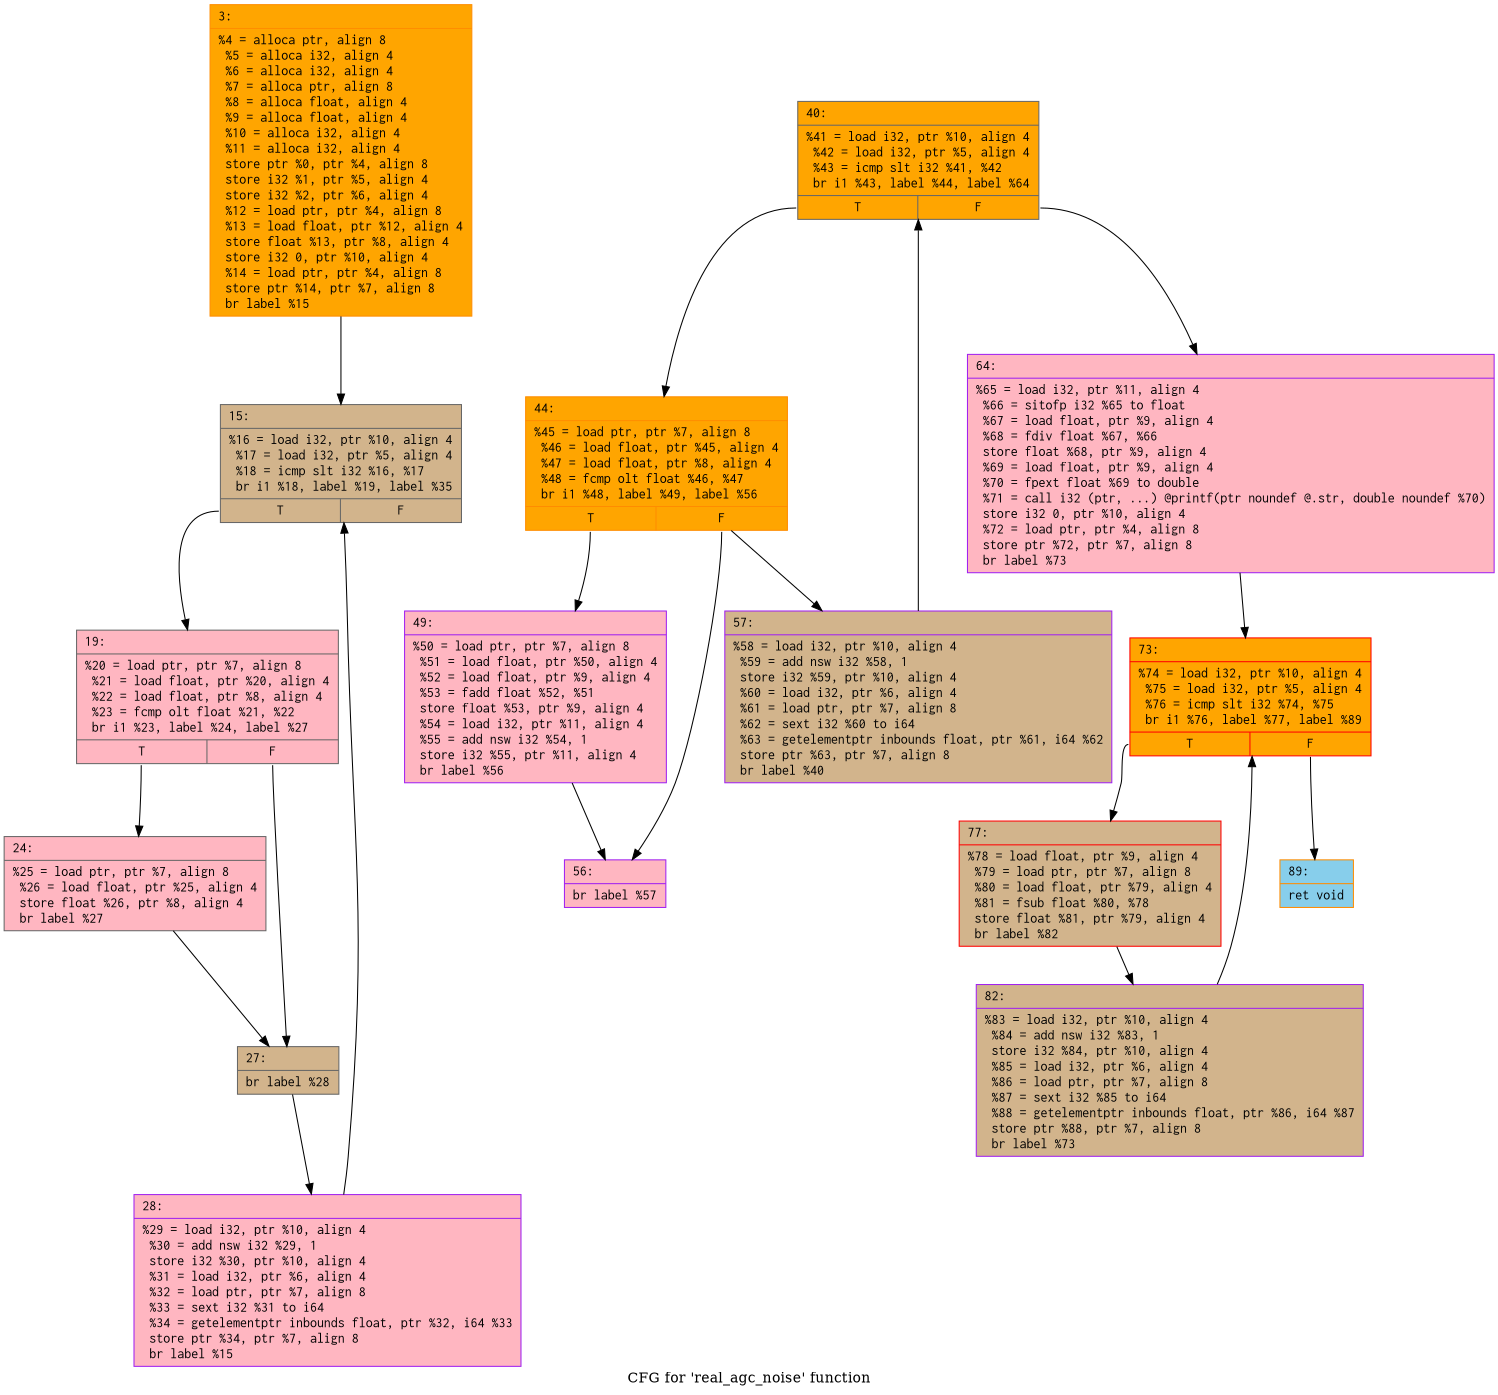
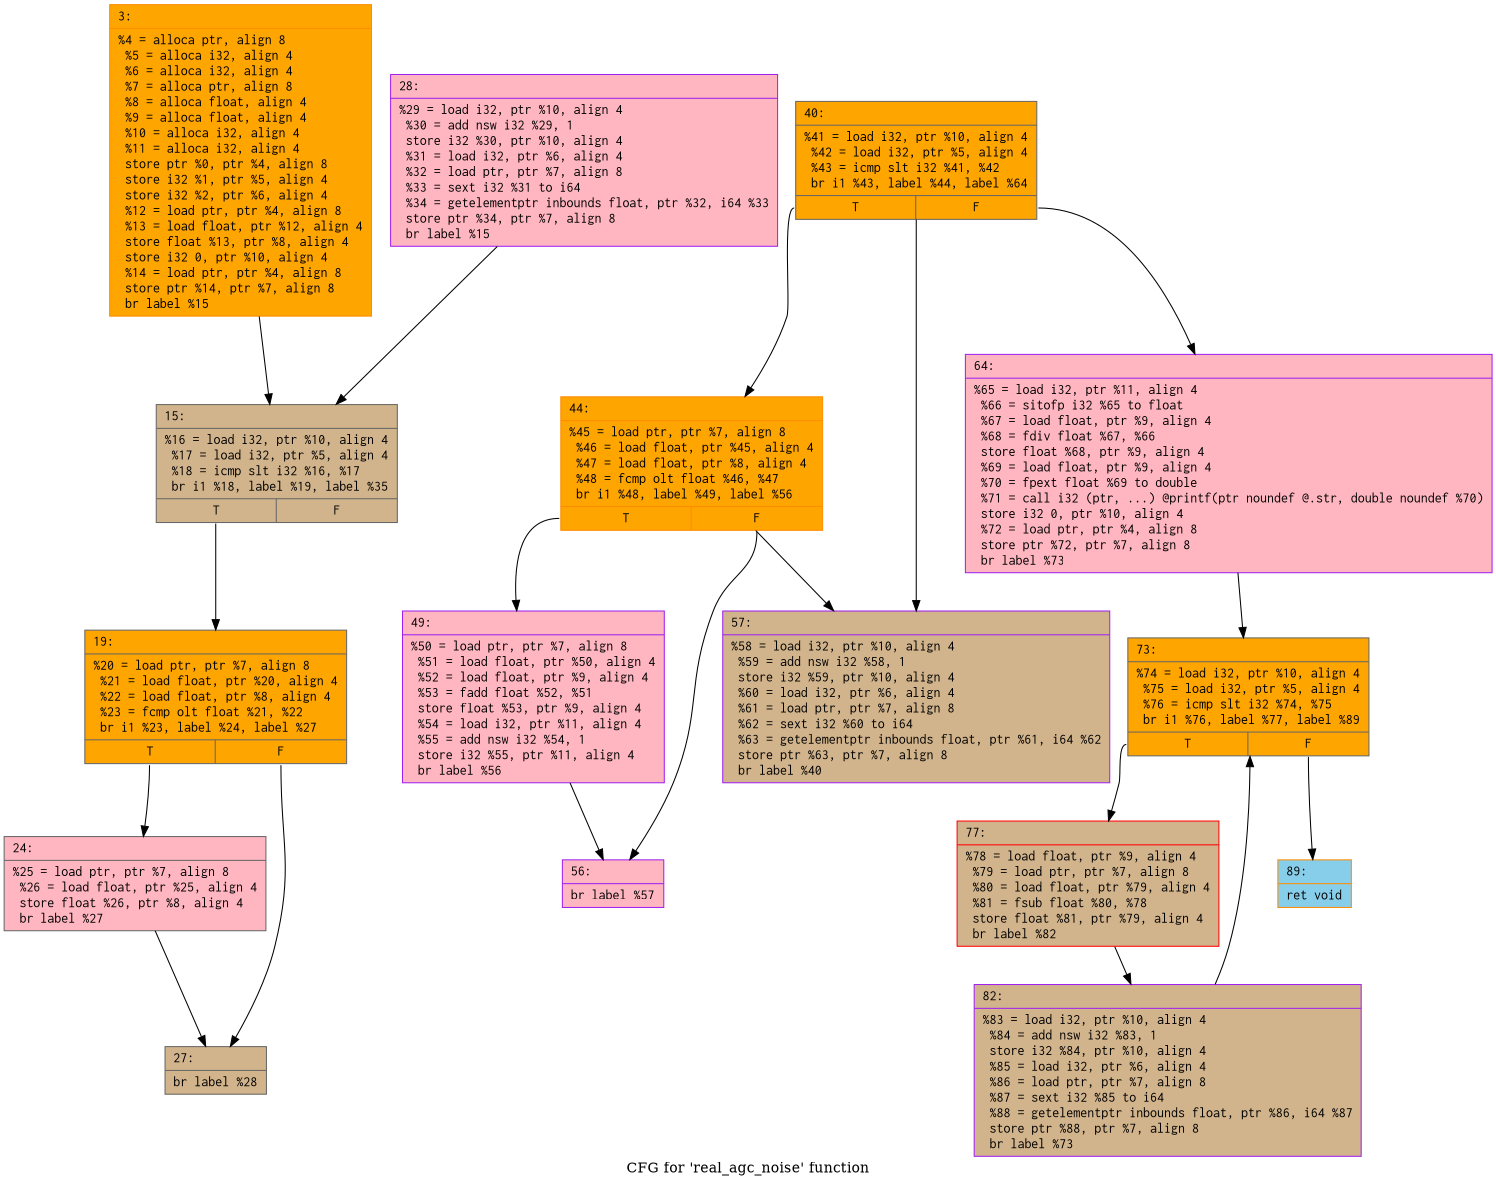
(918, 421) -> (916, 410)
(207, 697) -> (216, 697)
(1250, 697) -> (1248, 697)
(301, 1139) -> none
